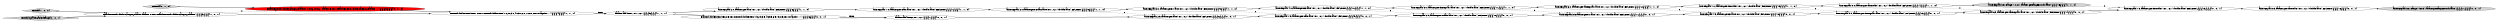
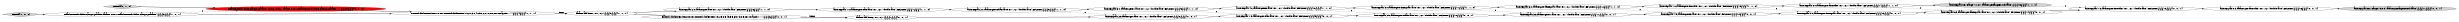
(41, 18) -> none
